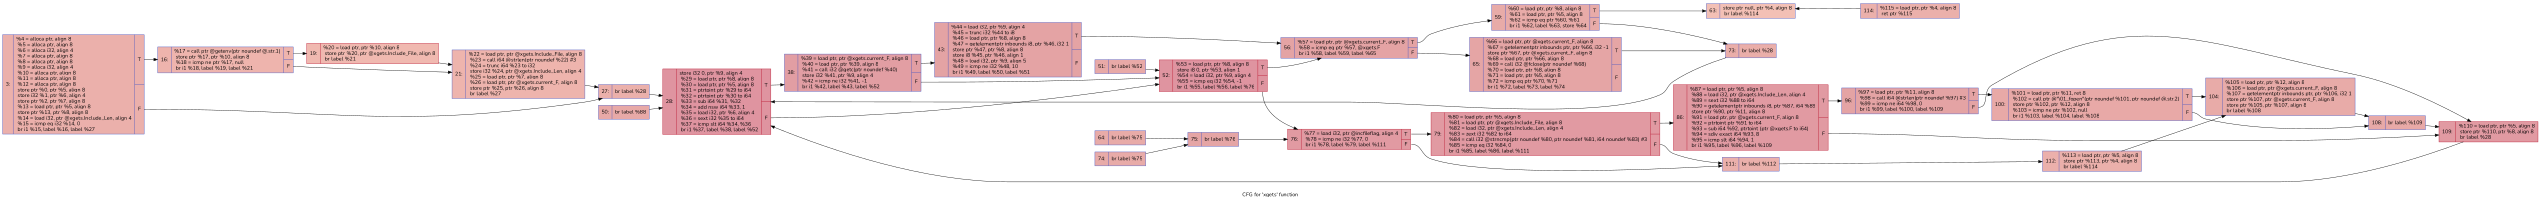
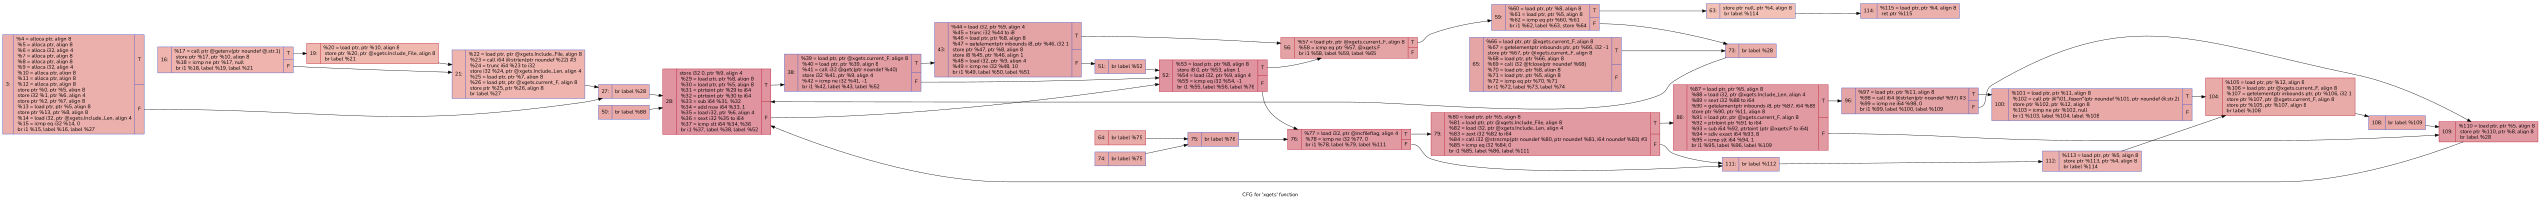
(1830, 8) -> (1826, 14)
(1349, 48) -> (1349, 48)
(1442, 54) -> none
(149, 60) -> none
(989, 61) -> (989, 61)
none -> (1086, 63)
(2049, 93) -> (2051, 93)
(2280, 97) -> (2280, 97)
(2277, 128) -> none
(1120, 138) -> (1120, 138)
